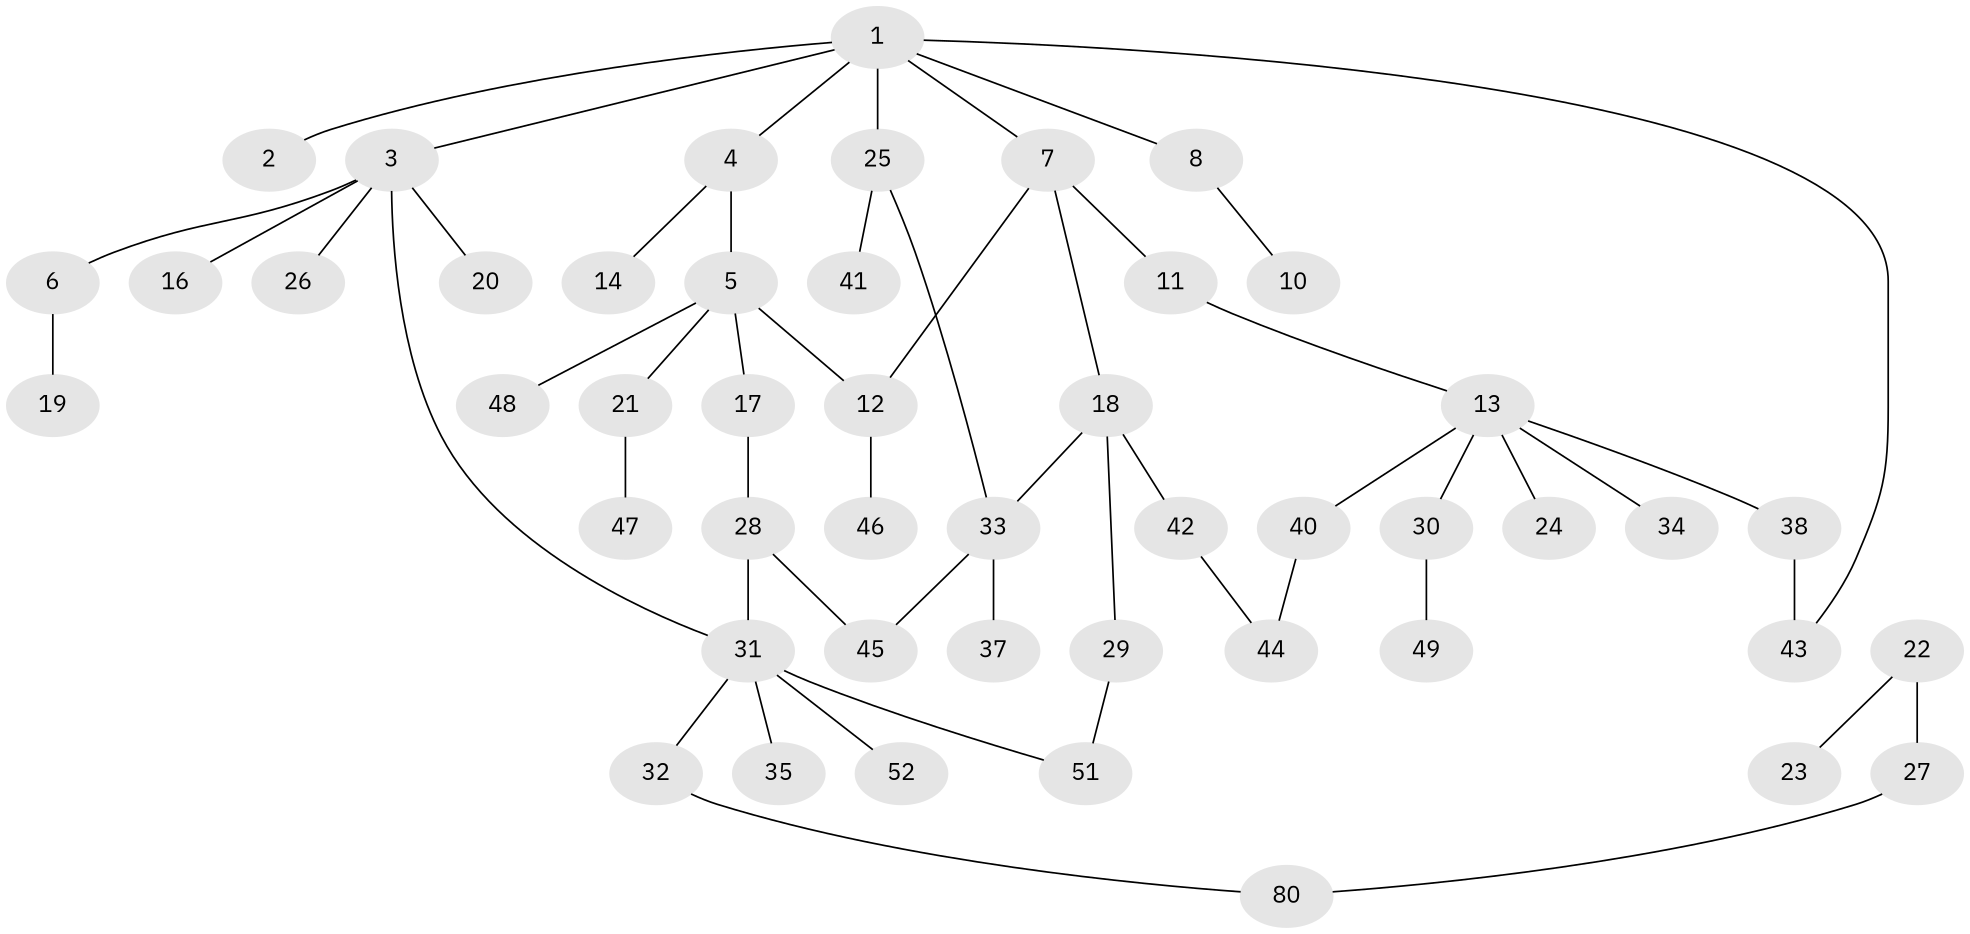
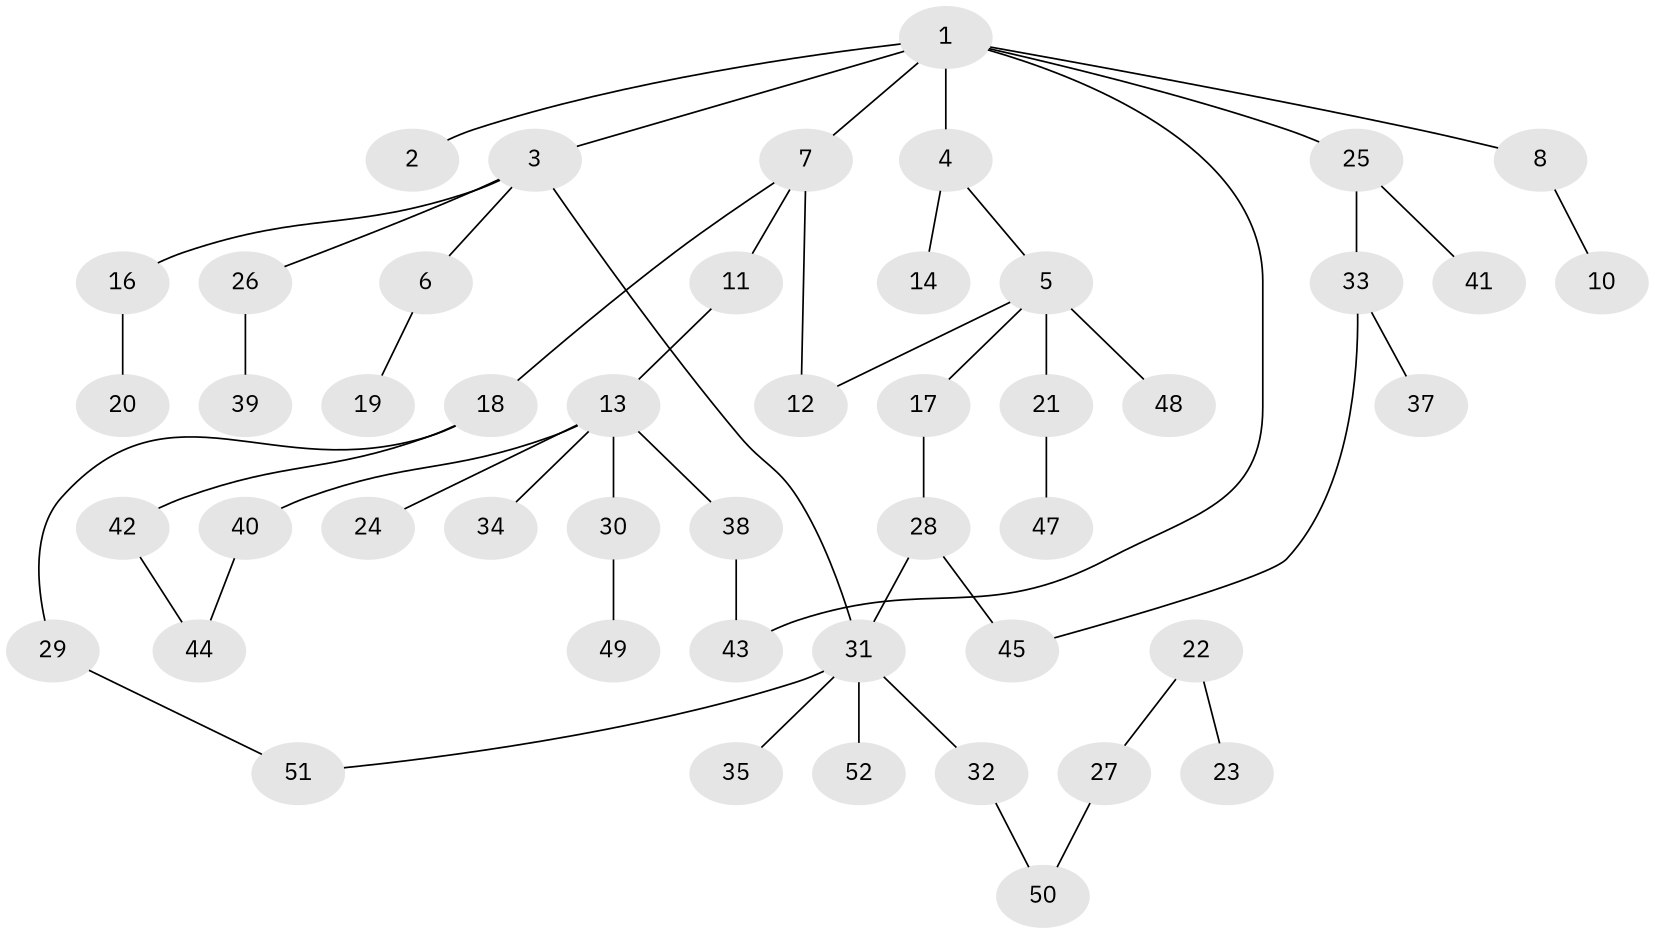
(439, 222) -> (123, 344)
none -> (245, 406)
(1050, 467) -> none
(871, 528) -> none
(1287, 896) -> (1043, 896)
